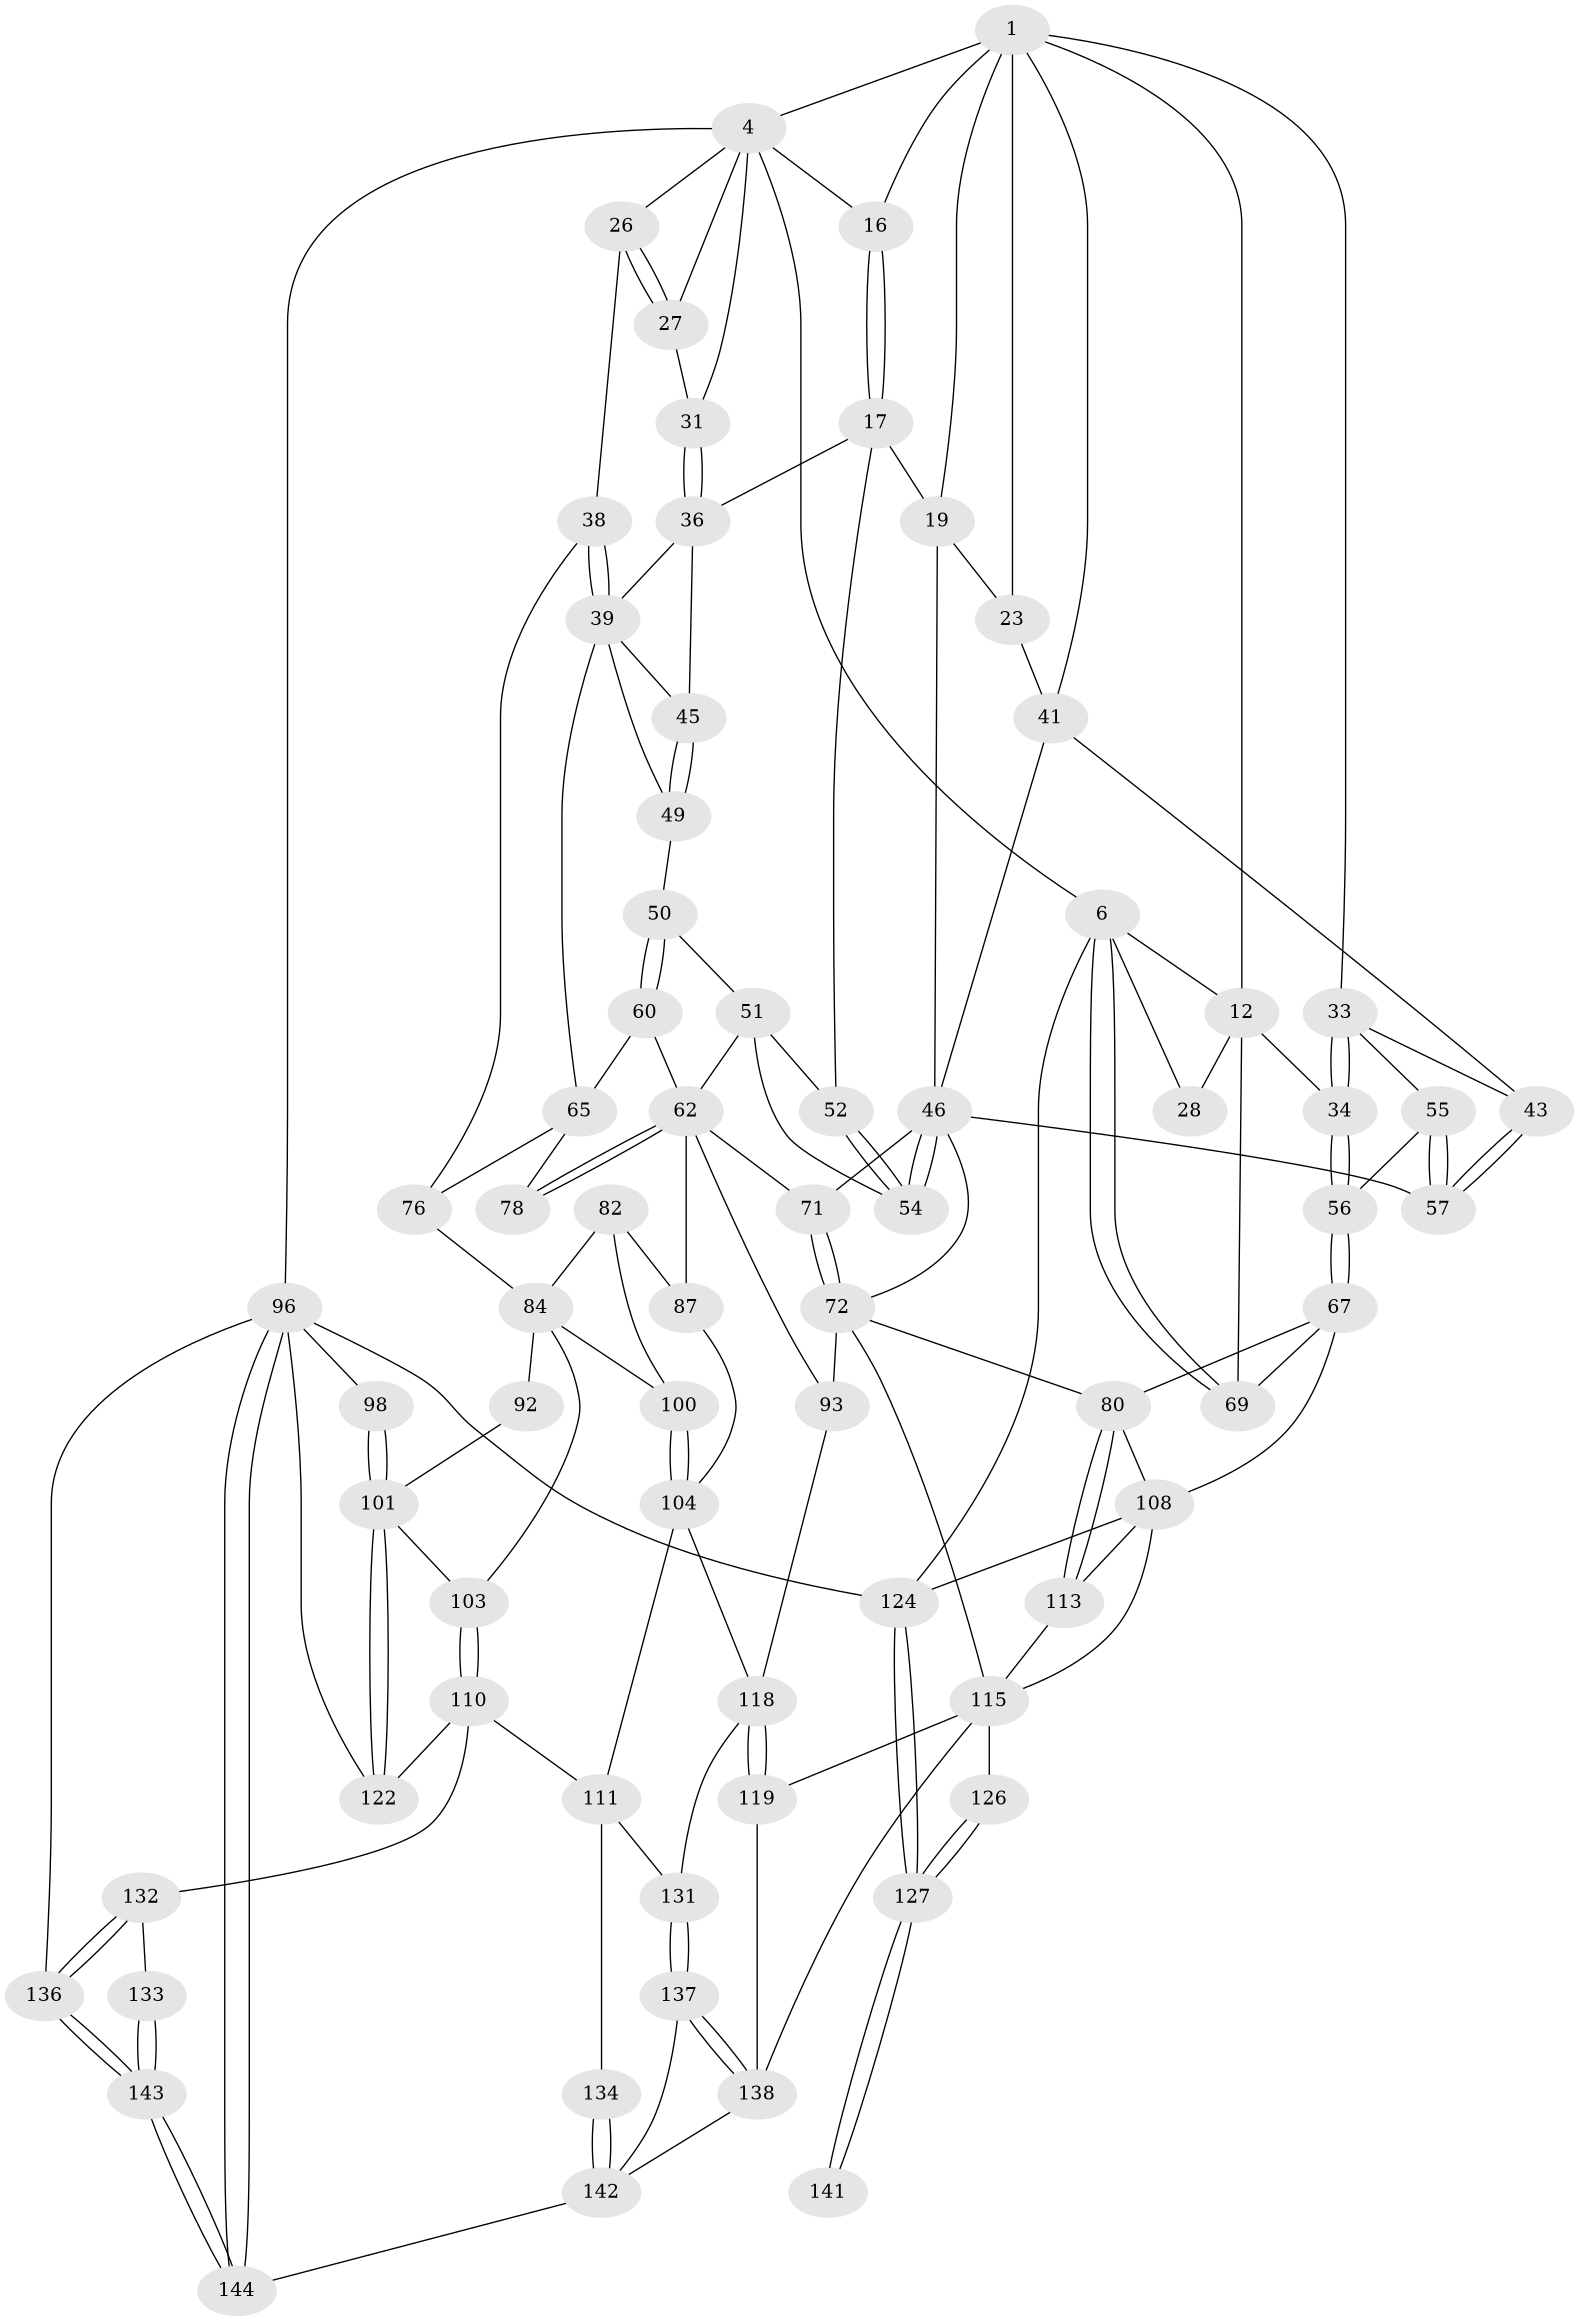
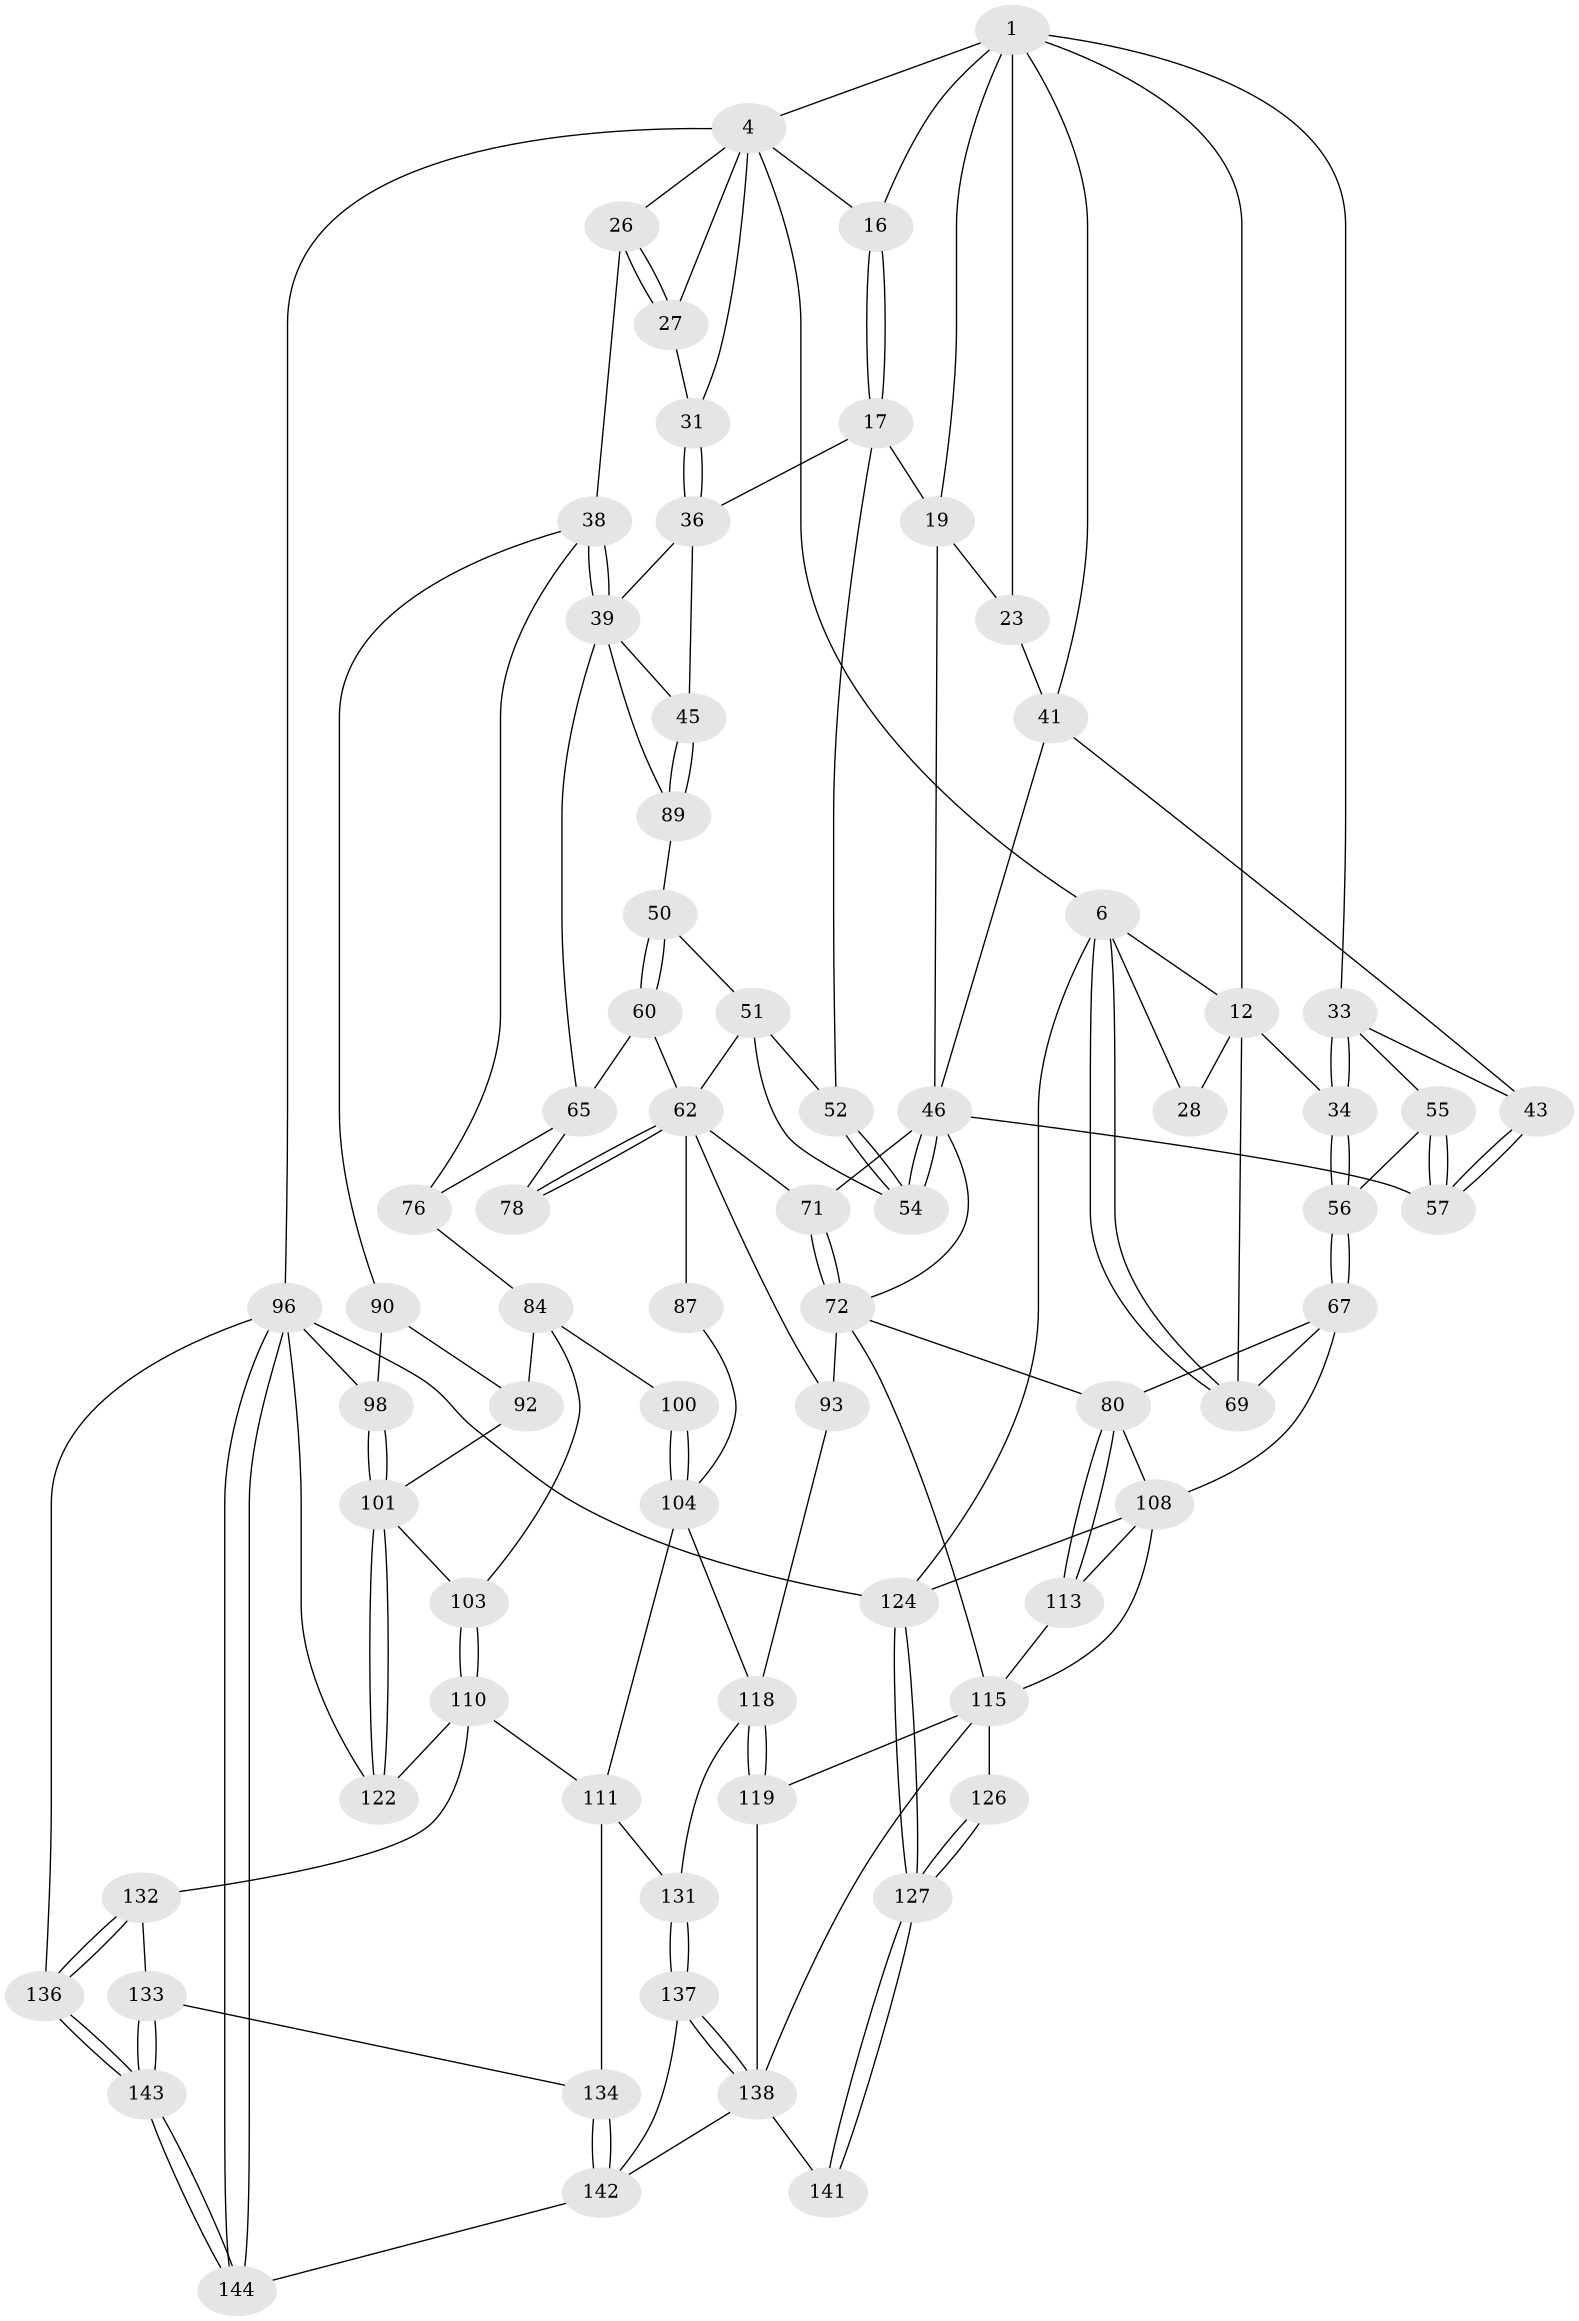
(674, 816) -> (674, 816)
(611, 1210) -> none
none -> (383, 1308)
none -> (374, 2045)
none -> (793, 2144)
